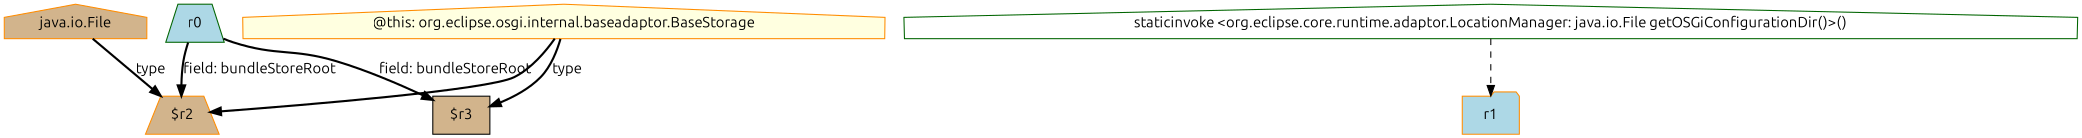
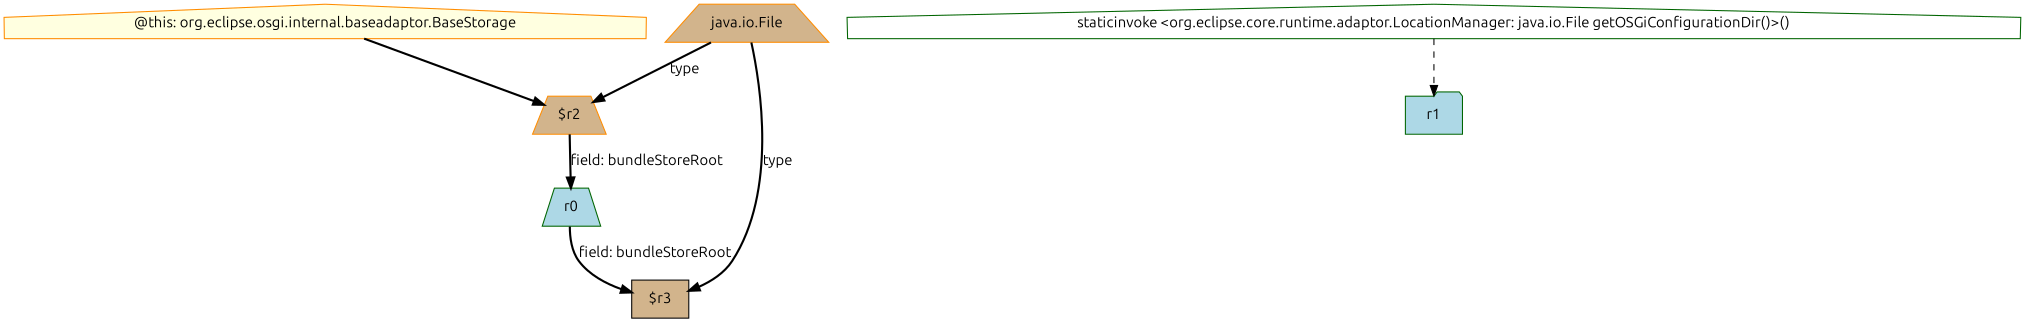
(76, 23) -> (747, 23)
(183, 64) -> (570, 156)
(539, 79) -> (760, 175)
(1491, 115) -> (1434, 115)
